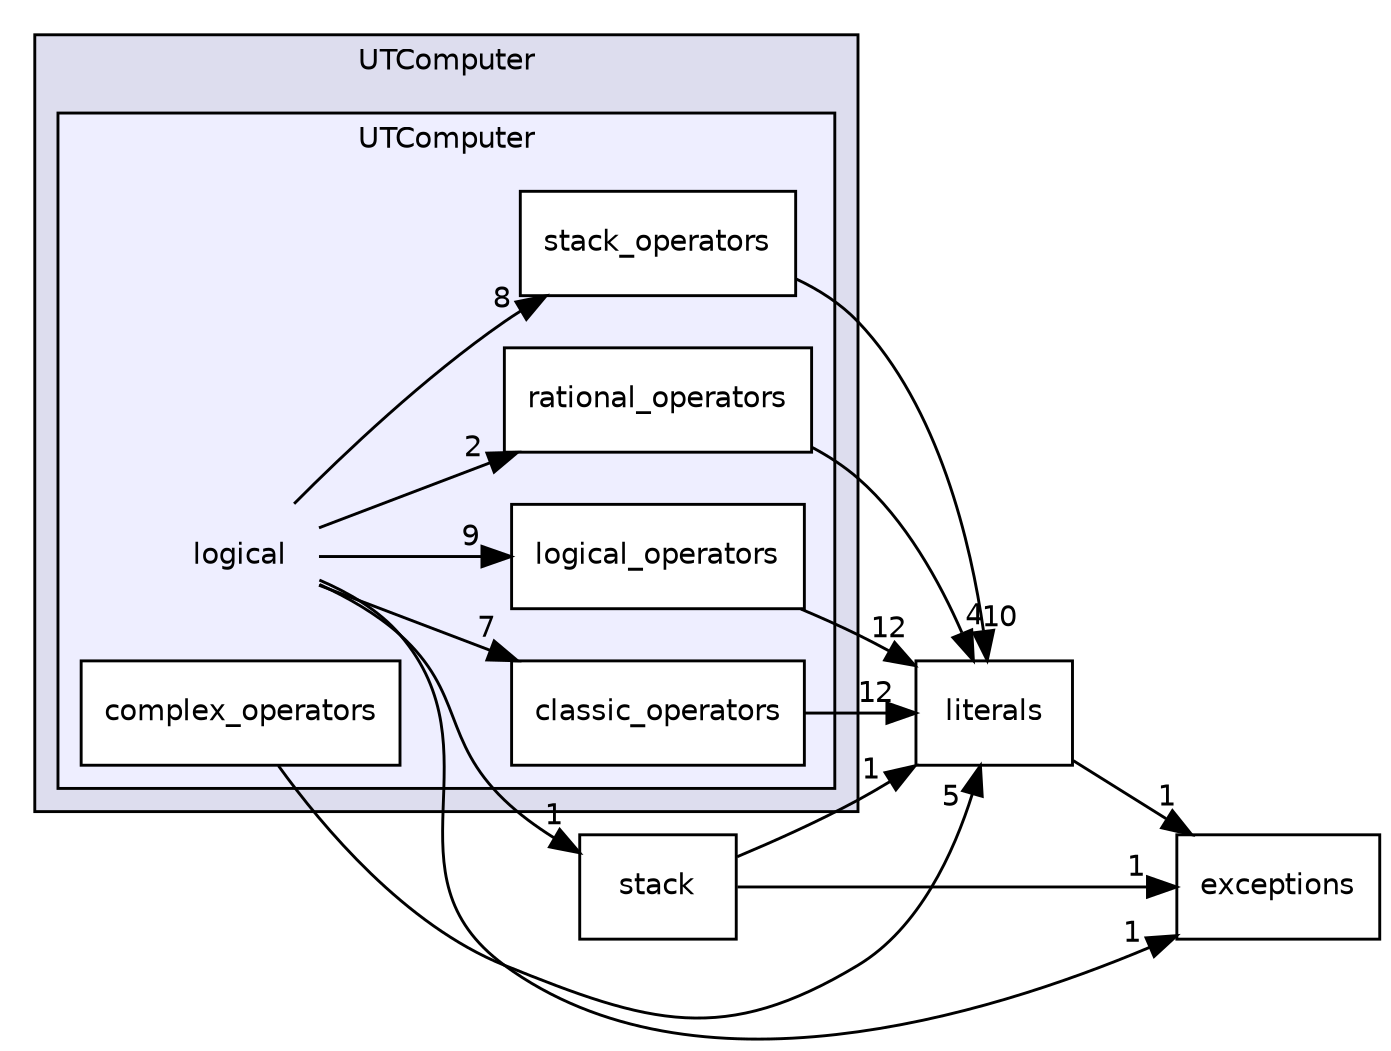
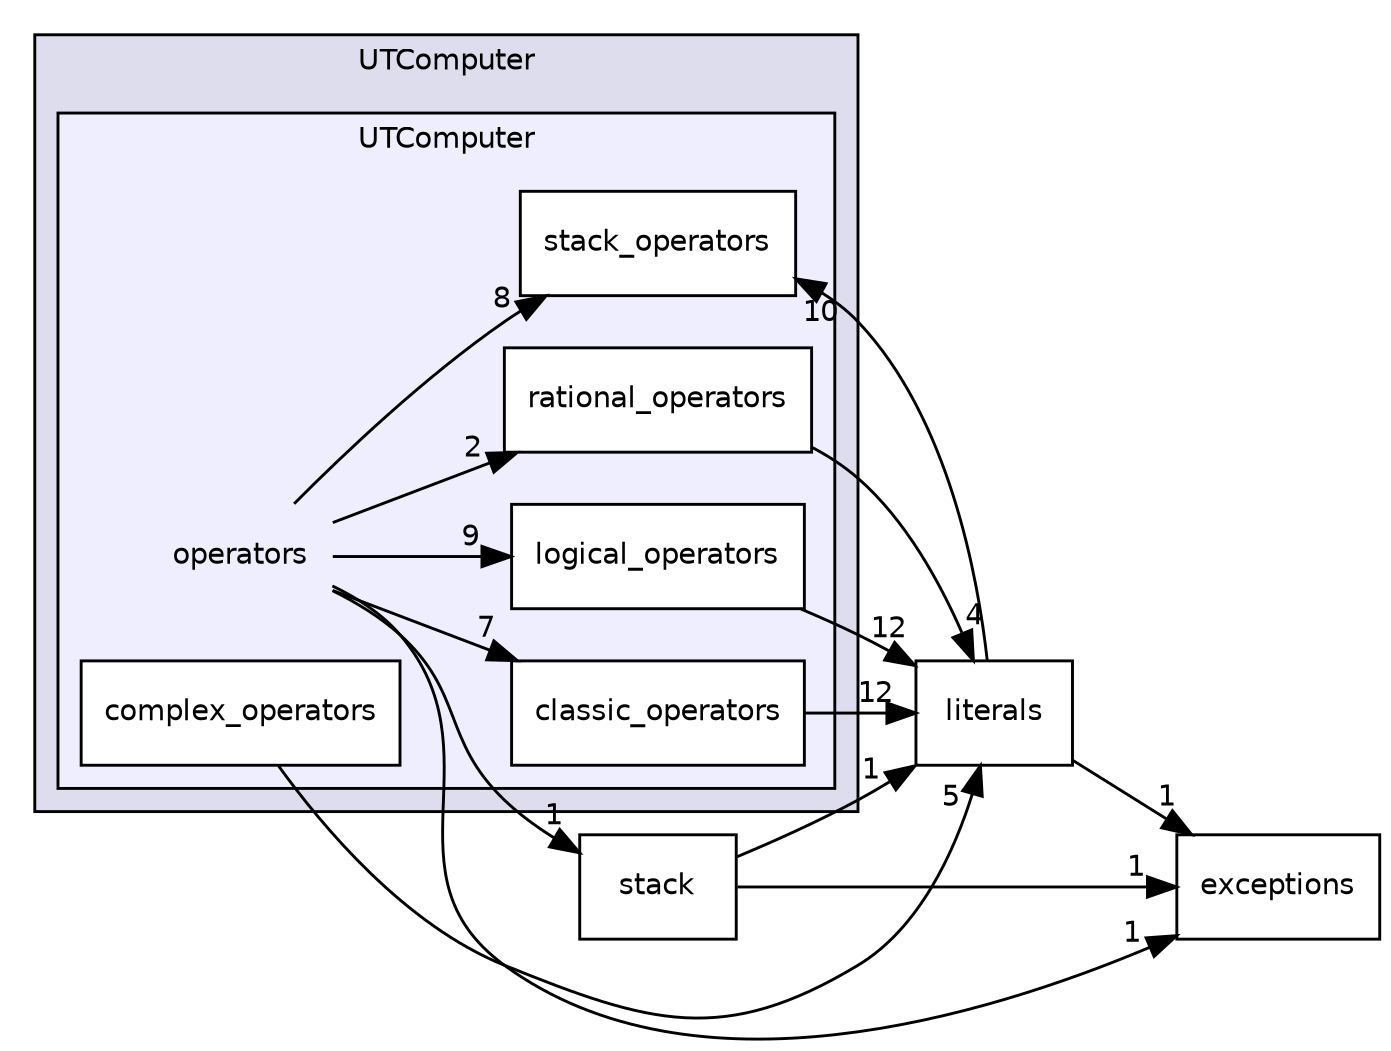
(929, 431) -> (940, 459)
(241, 557) -> (241, 557)
